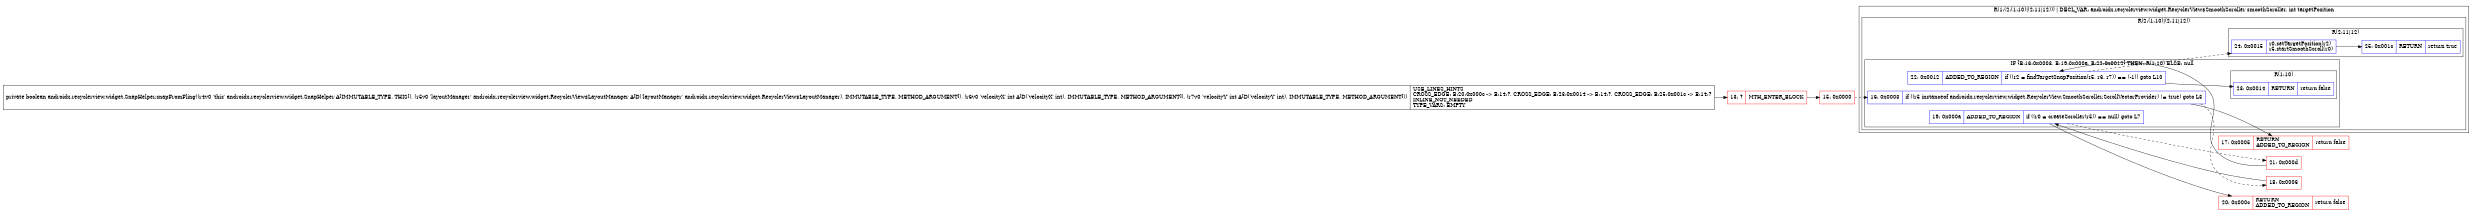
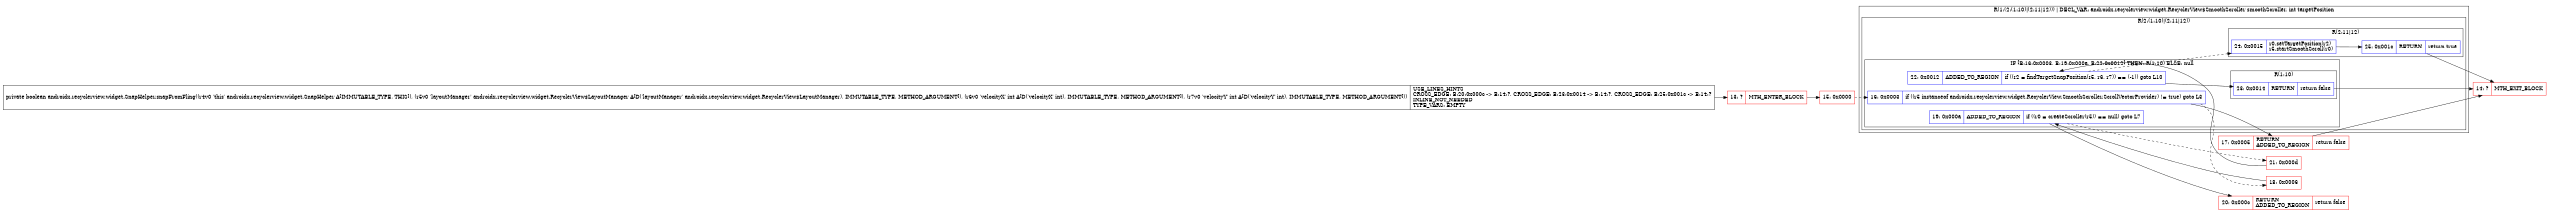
none -> (2510, 89)
